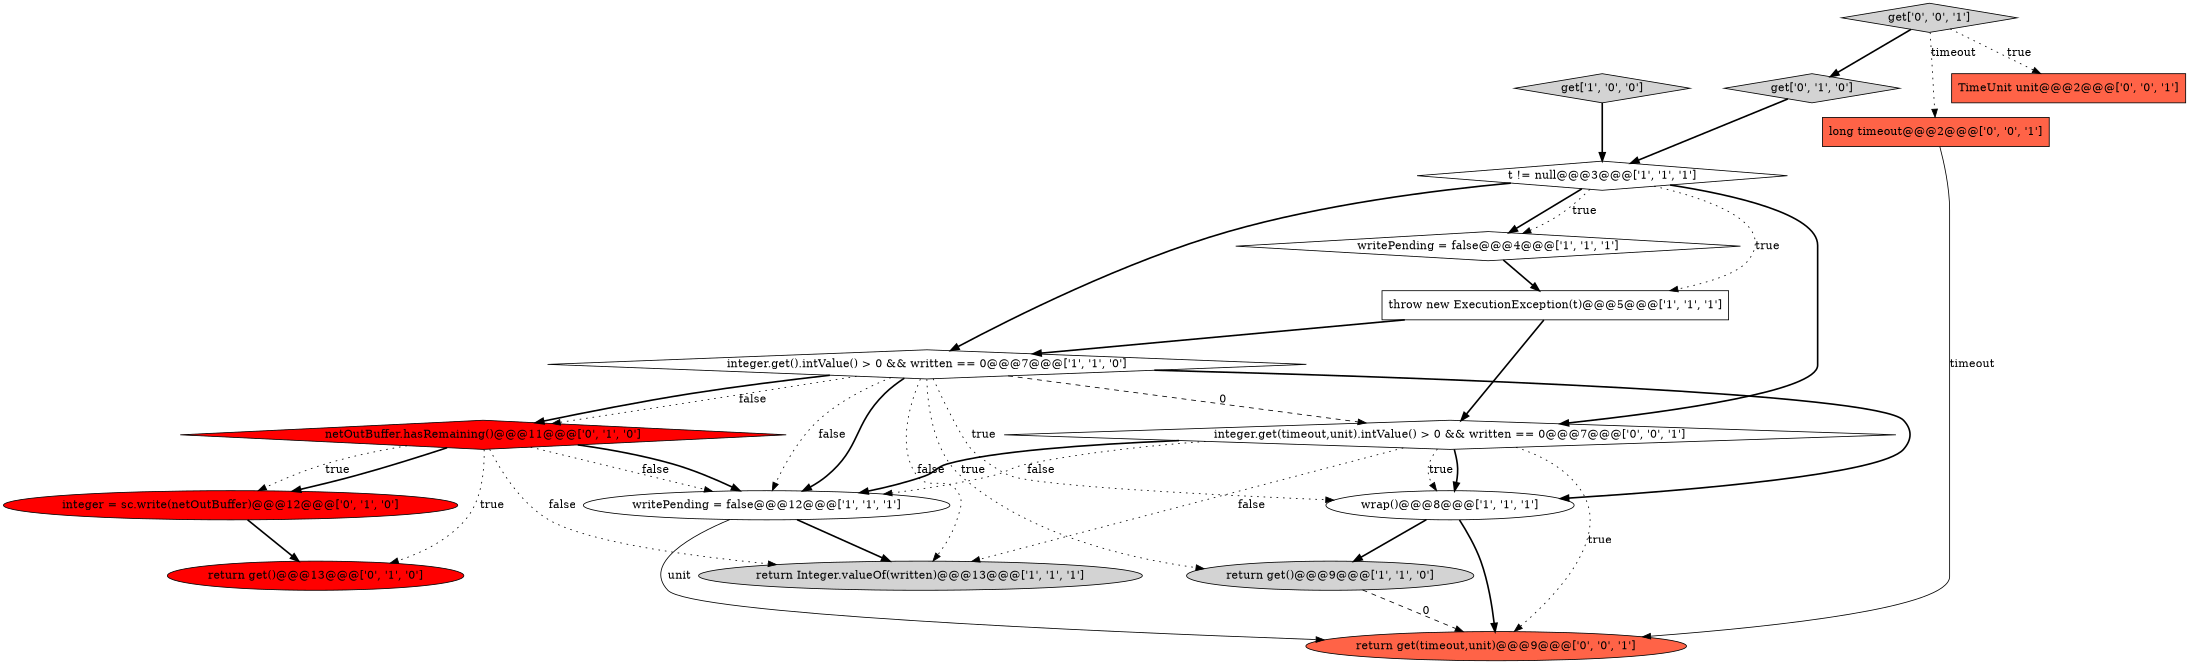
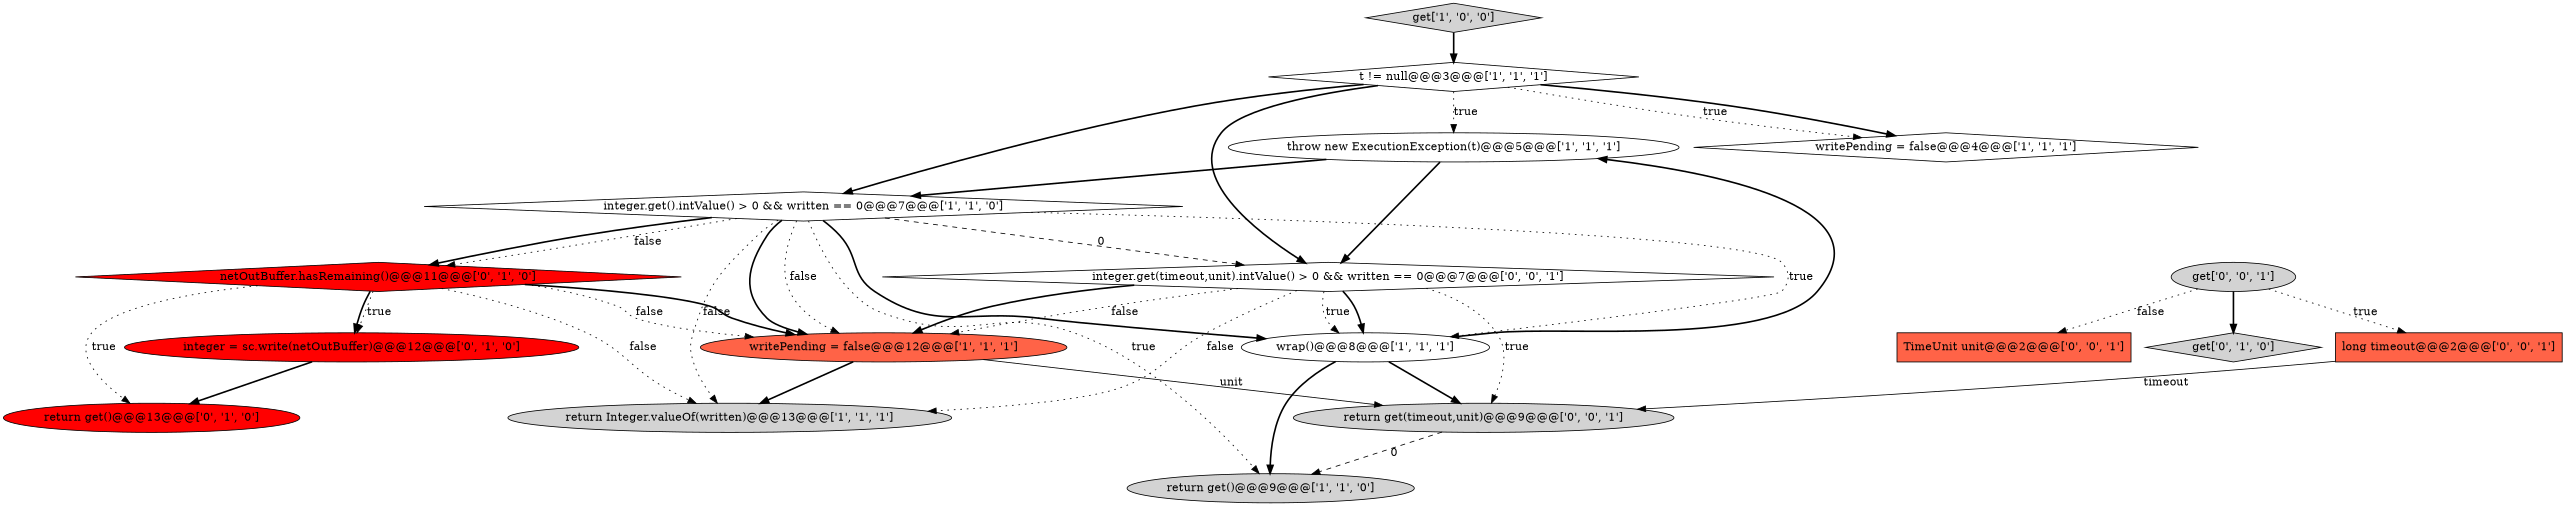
(1929, 18) -> (2233, 277)
(1954, 53) -> (2366, 312)
(2020, 53) -> (2151, 312)
(1713, 130) -> none
(1518, 273) -> (1787, 311)
(1555, 305) -> (1454, 147)
(767, 505) -> (884, 347)
(1409, 609) -> (1381, 452)
(1496, 646) -> (1484, 418)
